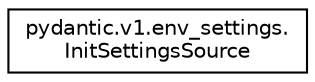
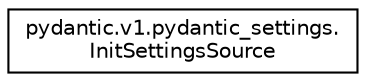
(158, 41) -> (183, 41)
